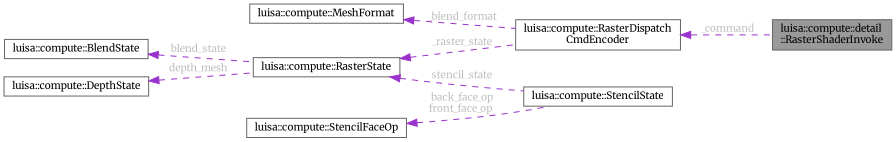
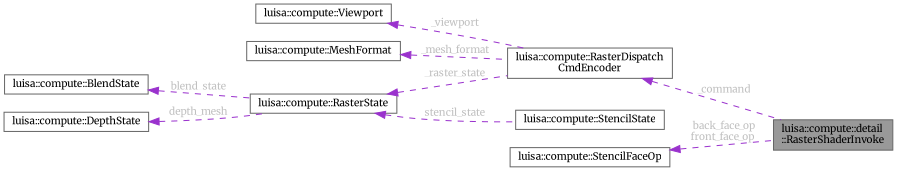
none -> (324, 14)
(461, 17) -> (454, 51)
(484, 116) -> (727, 145)
